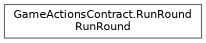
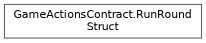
(103, 21) -> (103, 21)
